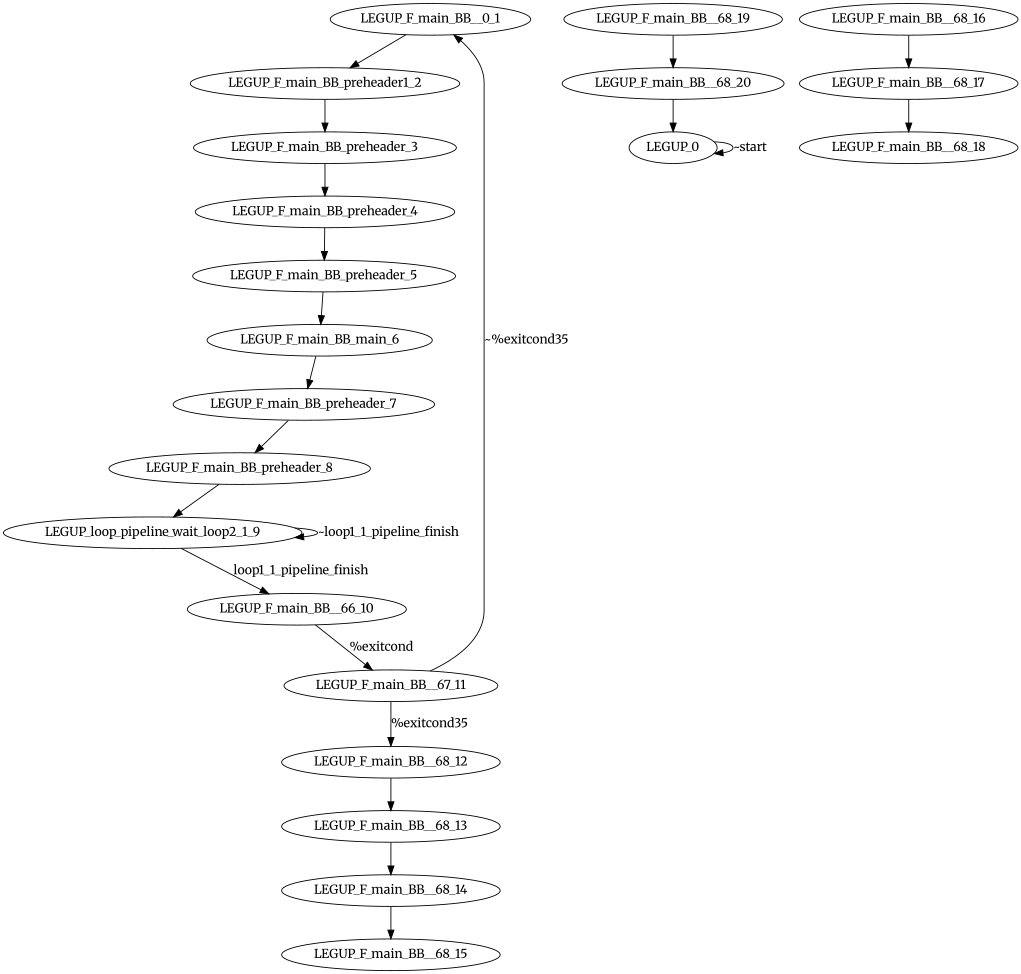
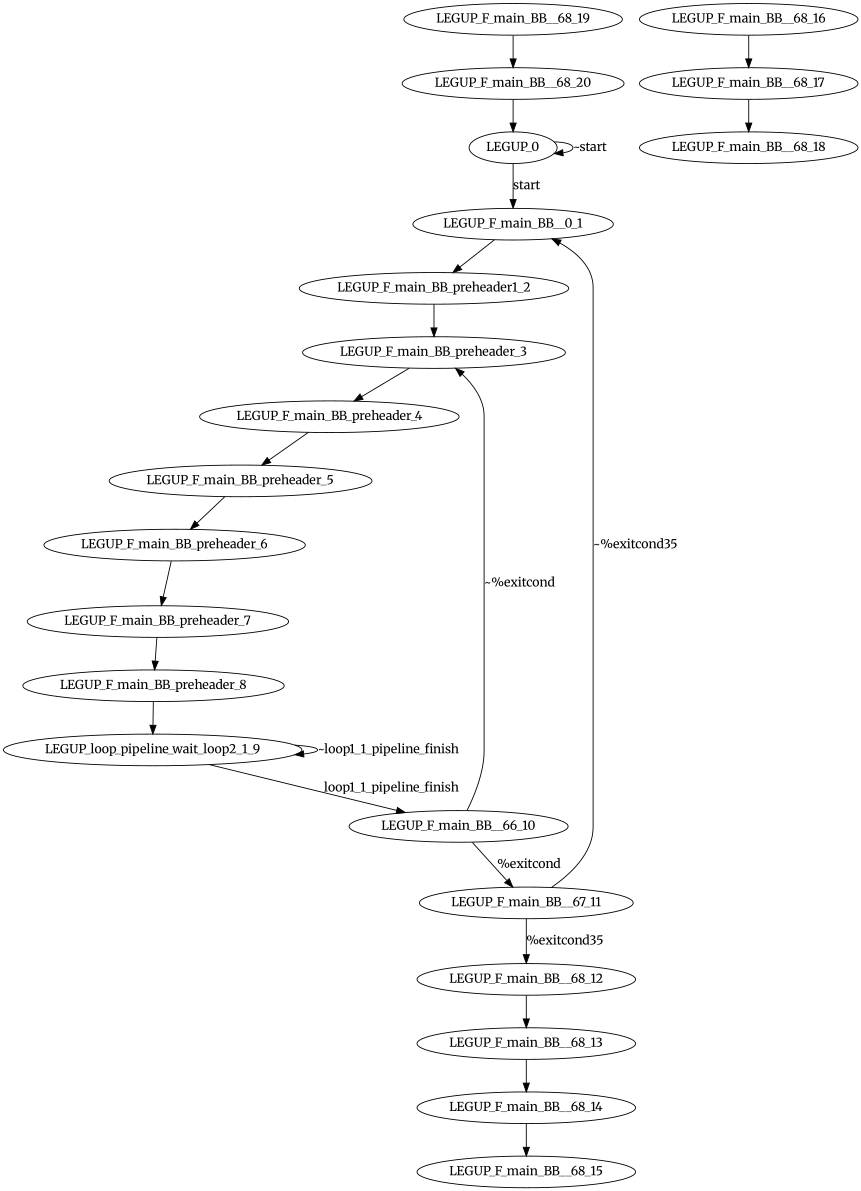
none -> (513, 182)
(320, 340) -> (175, 545)
none -> (484, 591)
